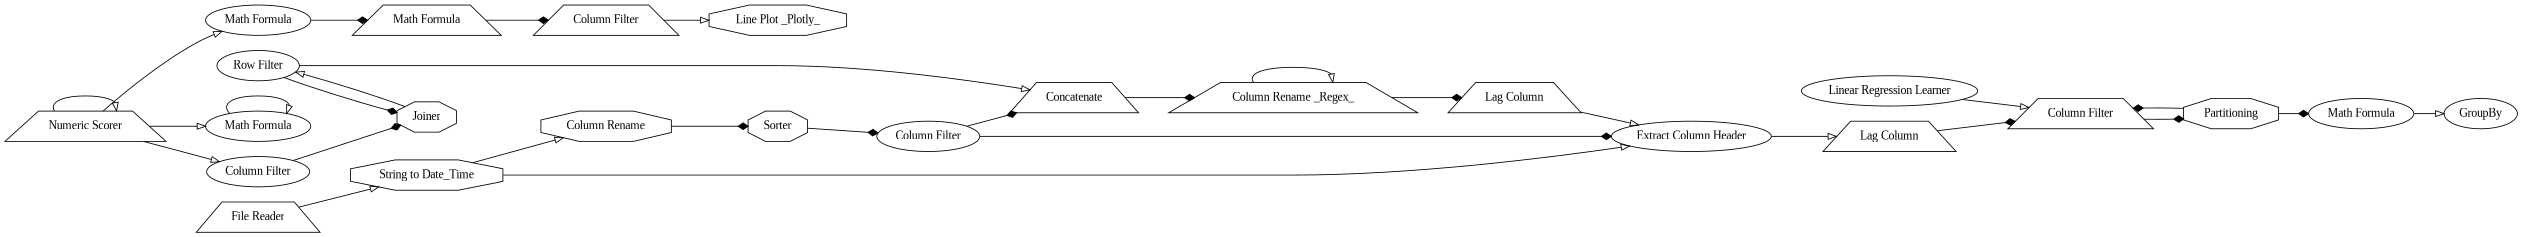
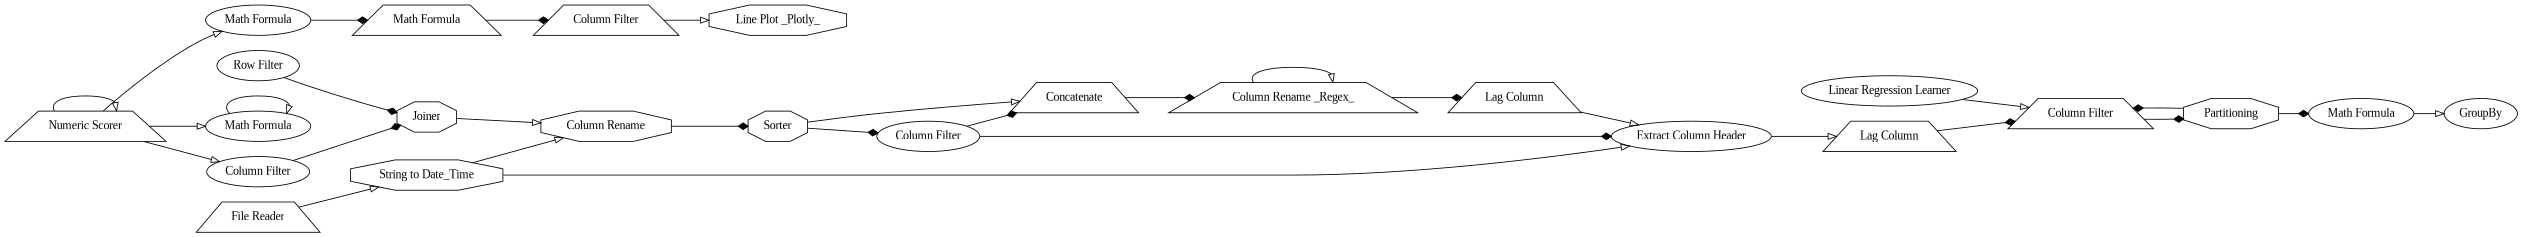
(661, 66) -> (909, 110)
(355, 90) -> (494, 120)
